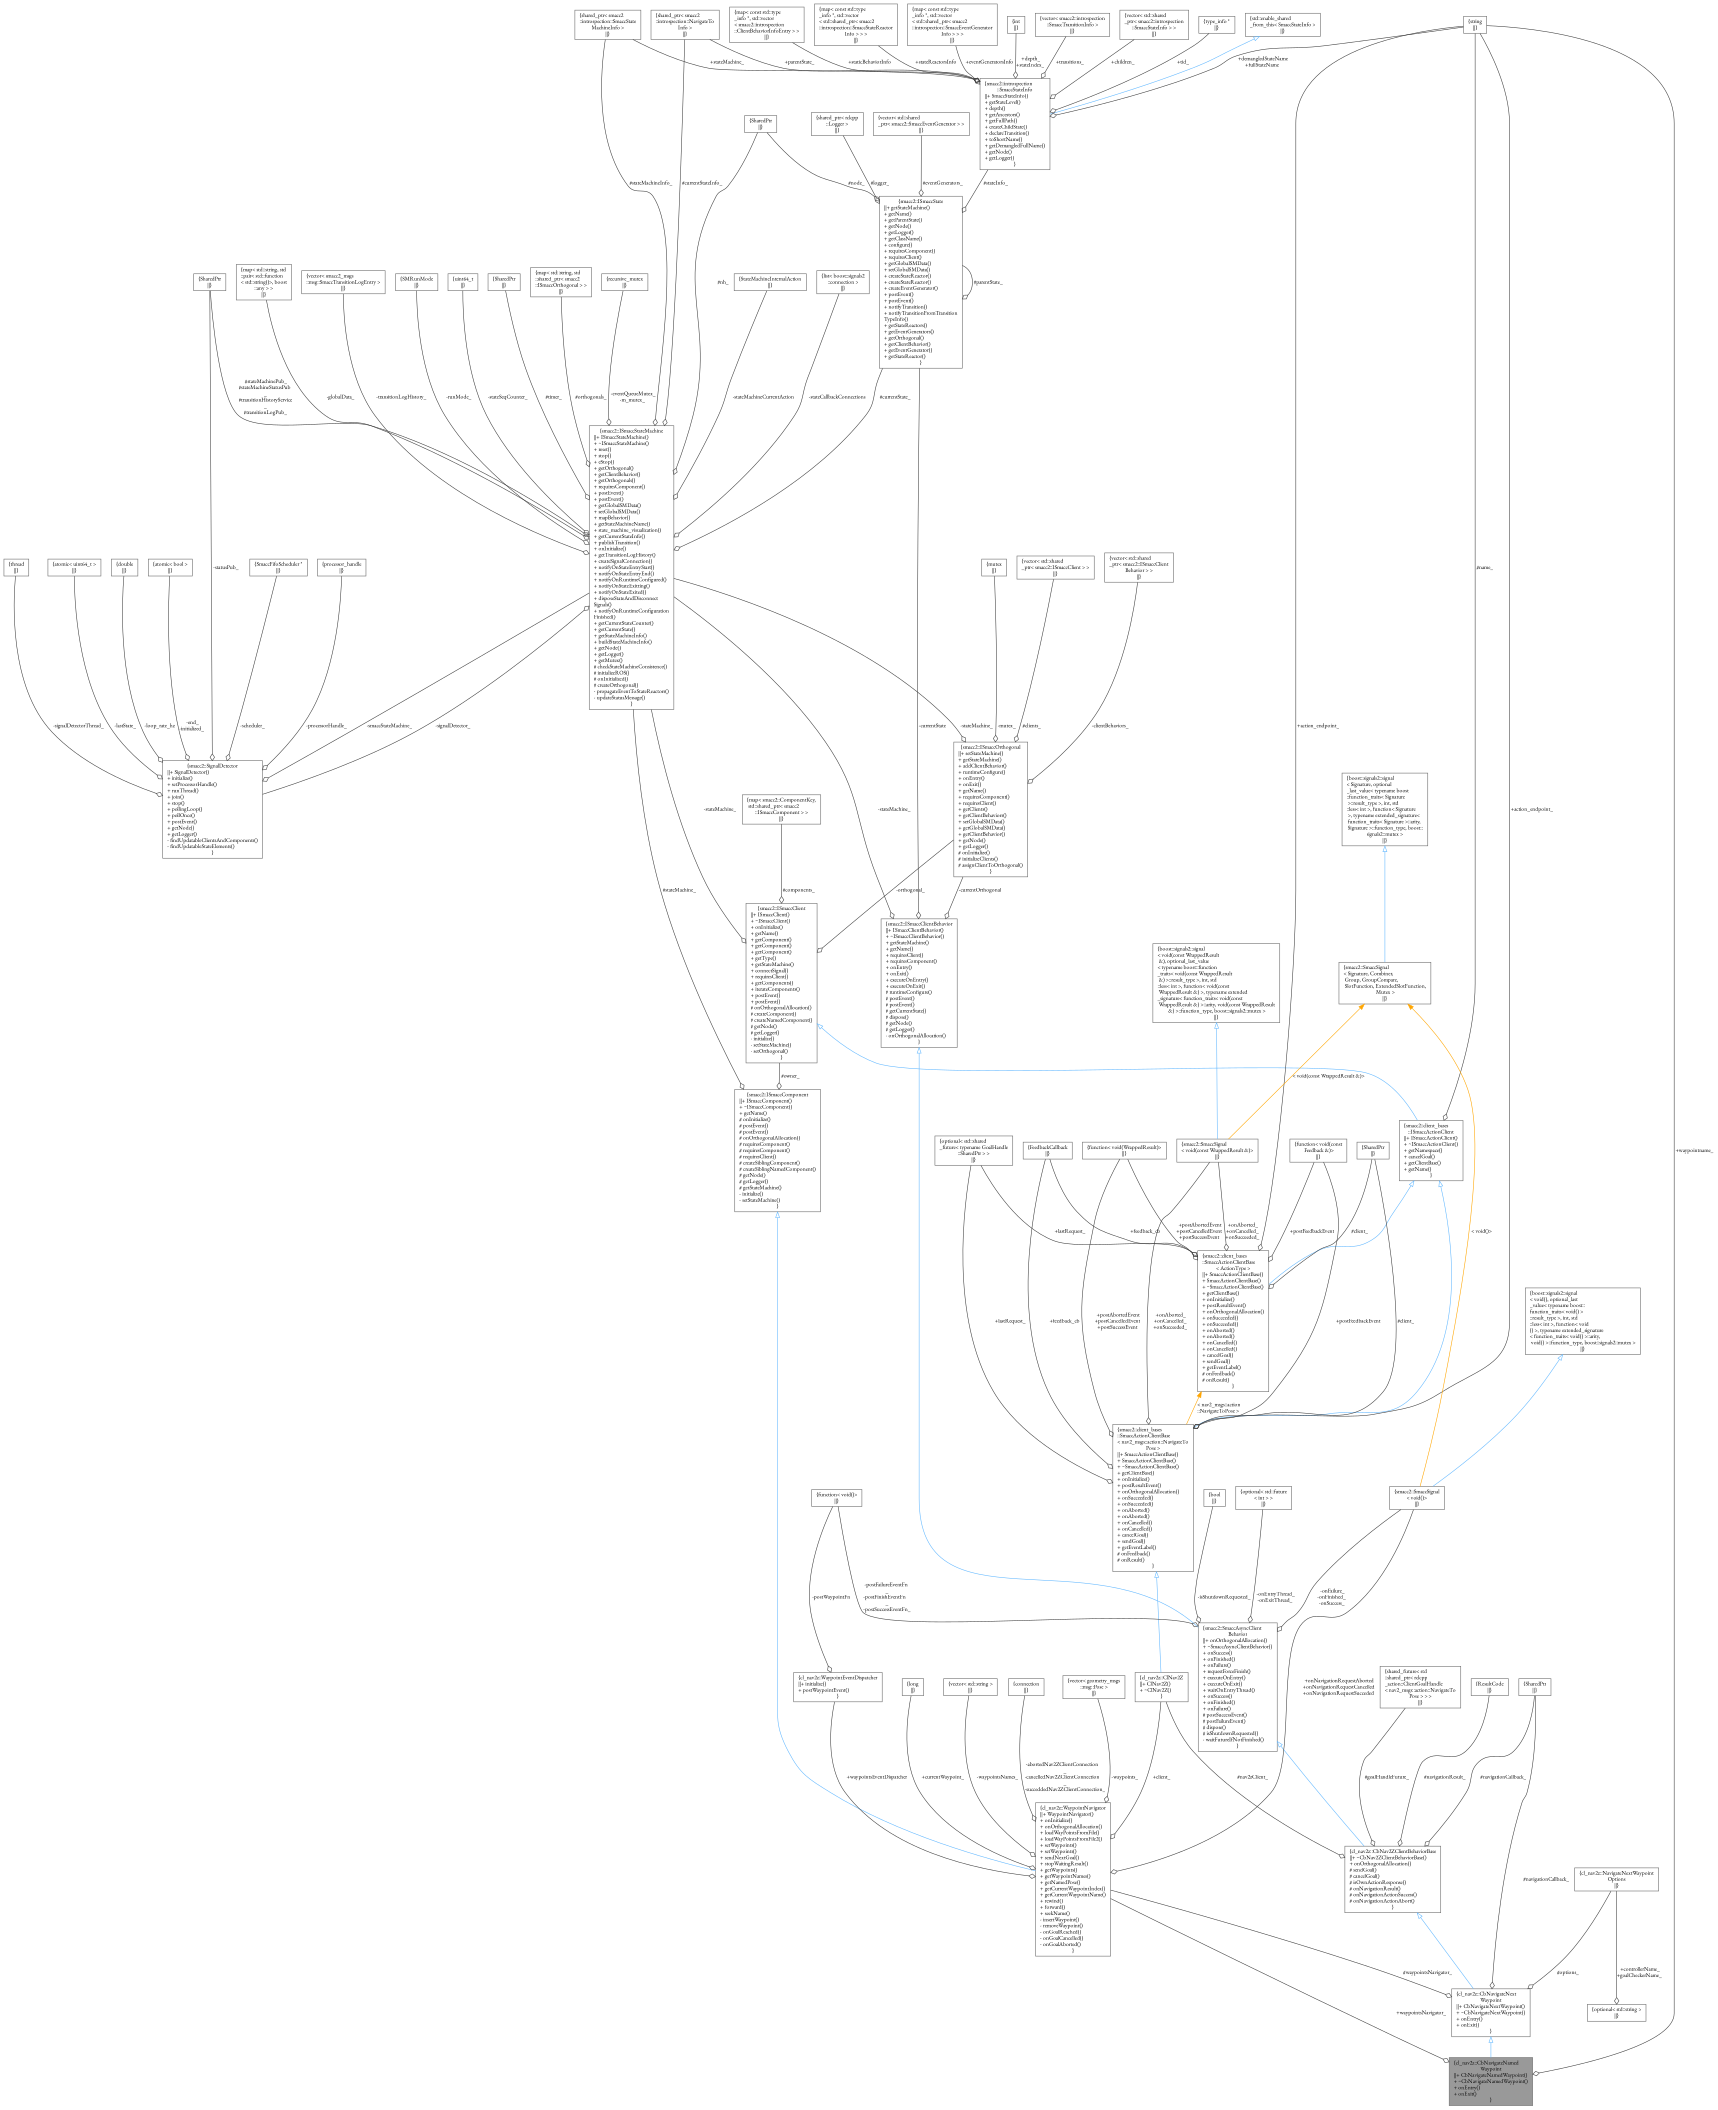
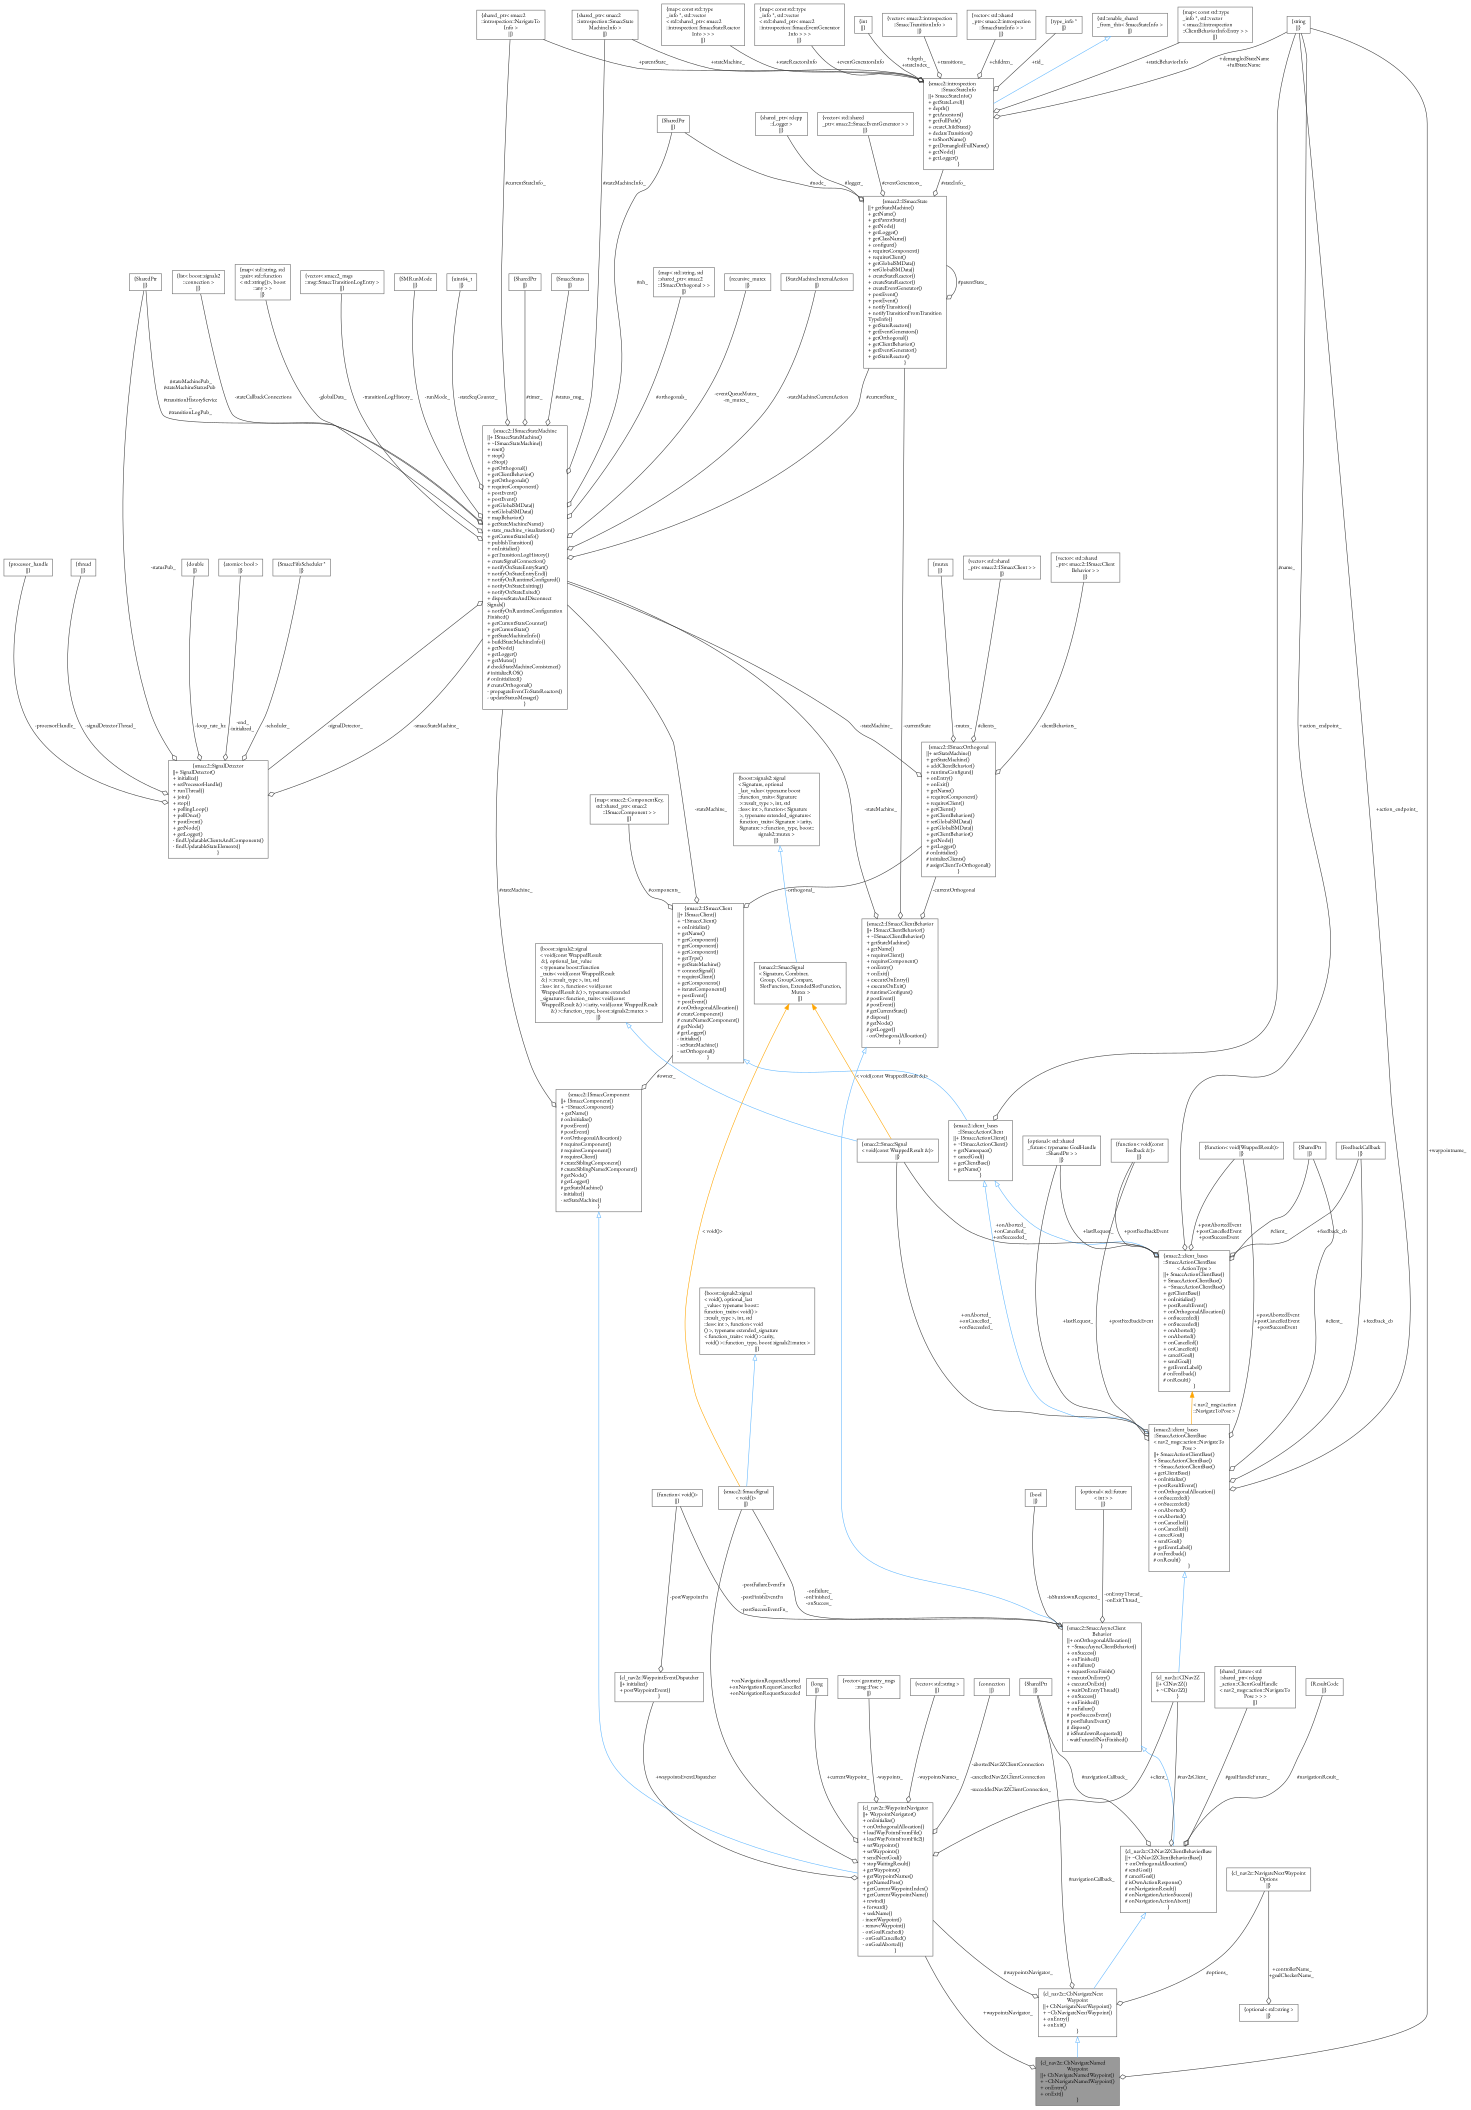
none -> (570, 282)
(74, 568) -> none
